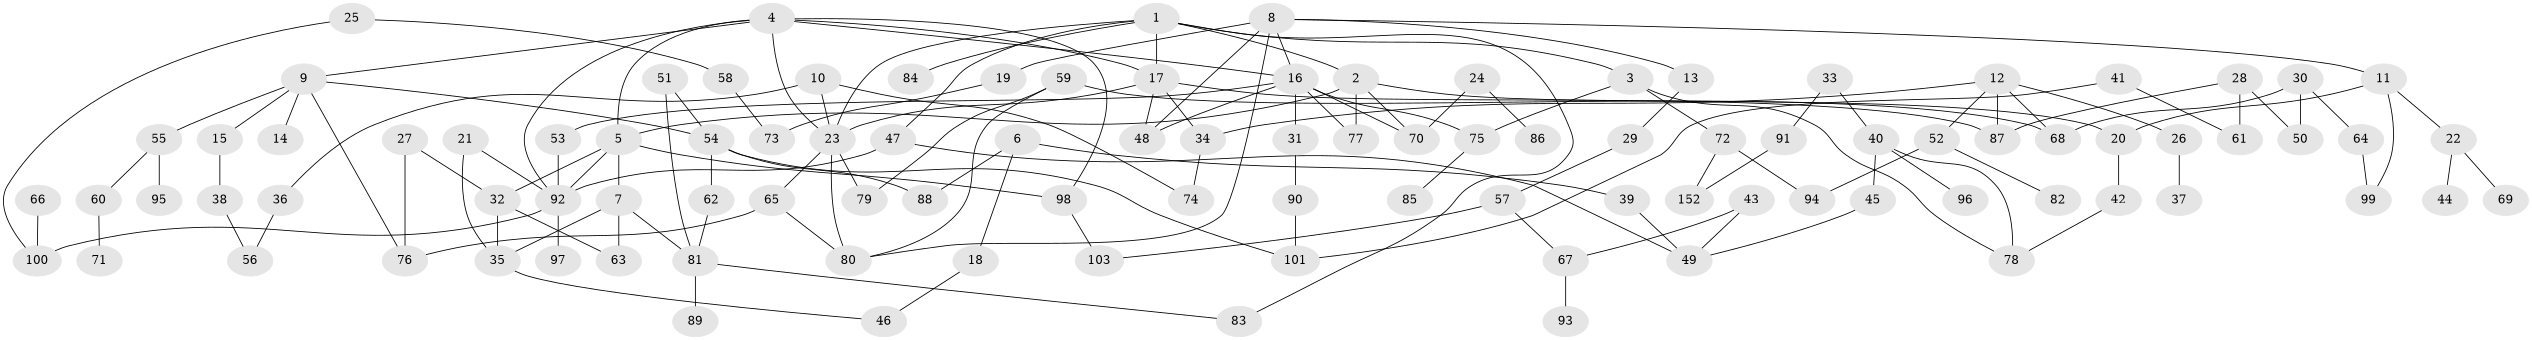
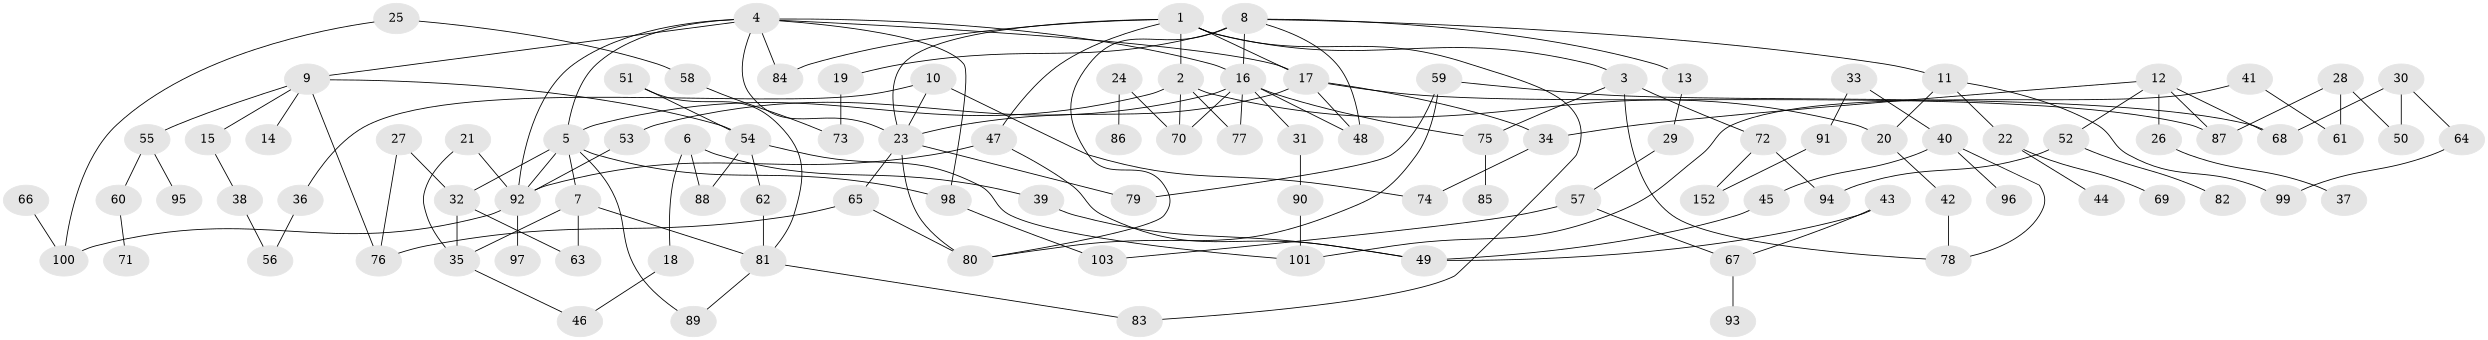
none -> (768, 49)
none -> (624, 234)
